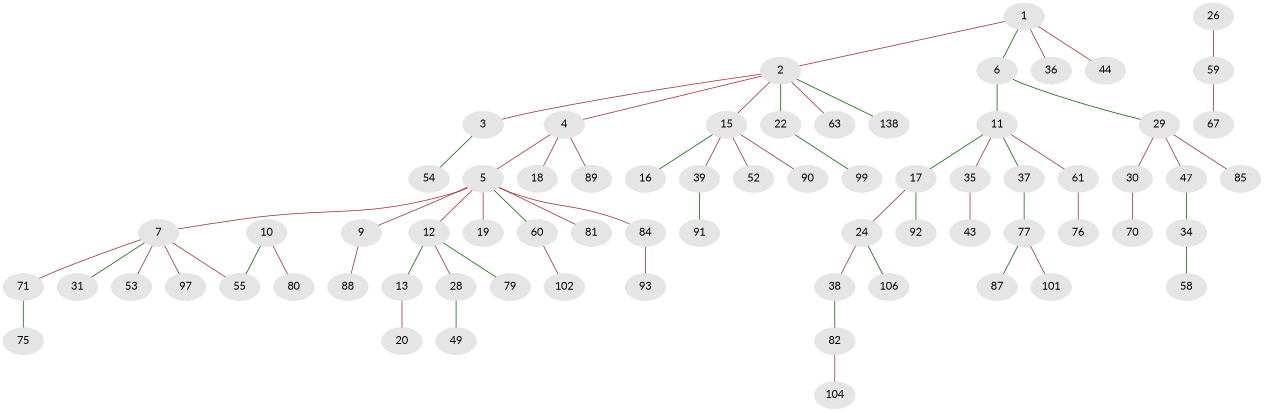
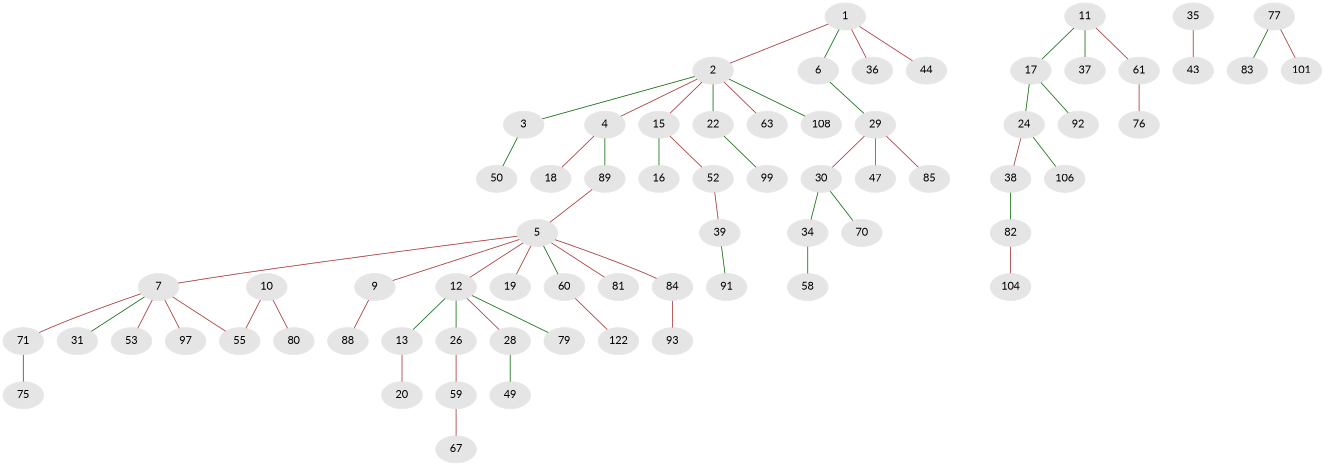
(631, 94) -> (618, 98)
(997, 98) -> none
(889, 125) -> (821, 125)
(524, 152) -> (571, 206)
(578, 152) -> (605, 152)
(713, 152) -> (716, 206)
(984, 152) -> none
(429, 179) -> (497, 179)
(808, 179) -> none
(889, 206) -> (1028, 98)
(1024, 206) -> none
(1132, 206) -> (842, 206)
(1186, 206) -> (814, 206)
(253, 260) -> (253, 314)
(564, 287) -> (618, 341)
(997, 287) -> (1247, 71)
none -> (456, 314)
